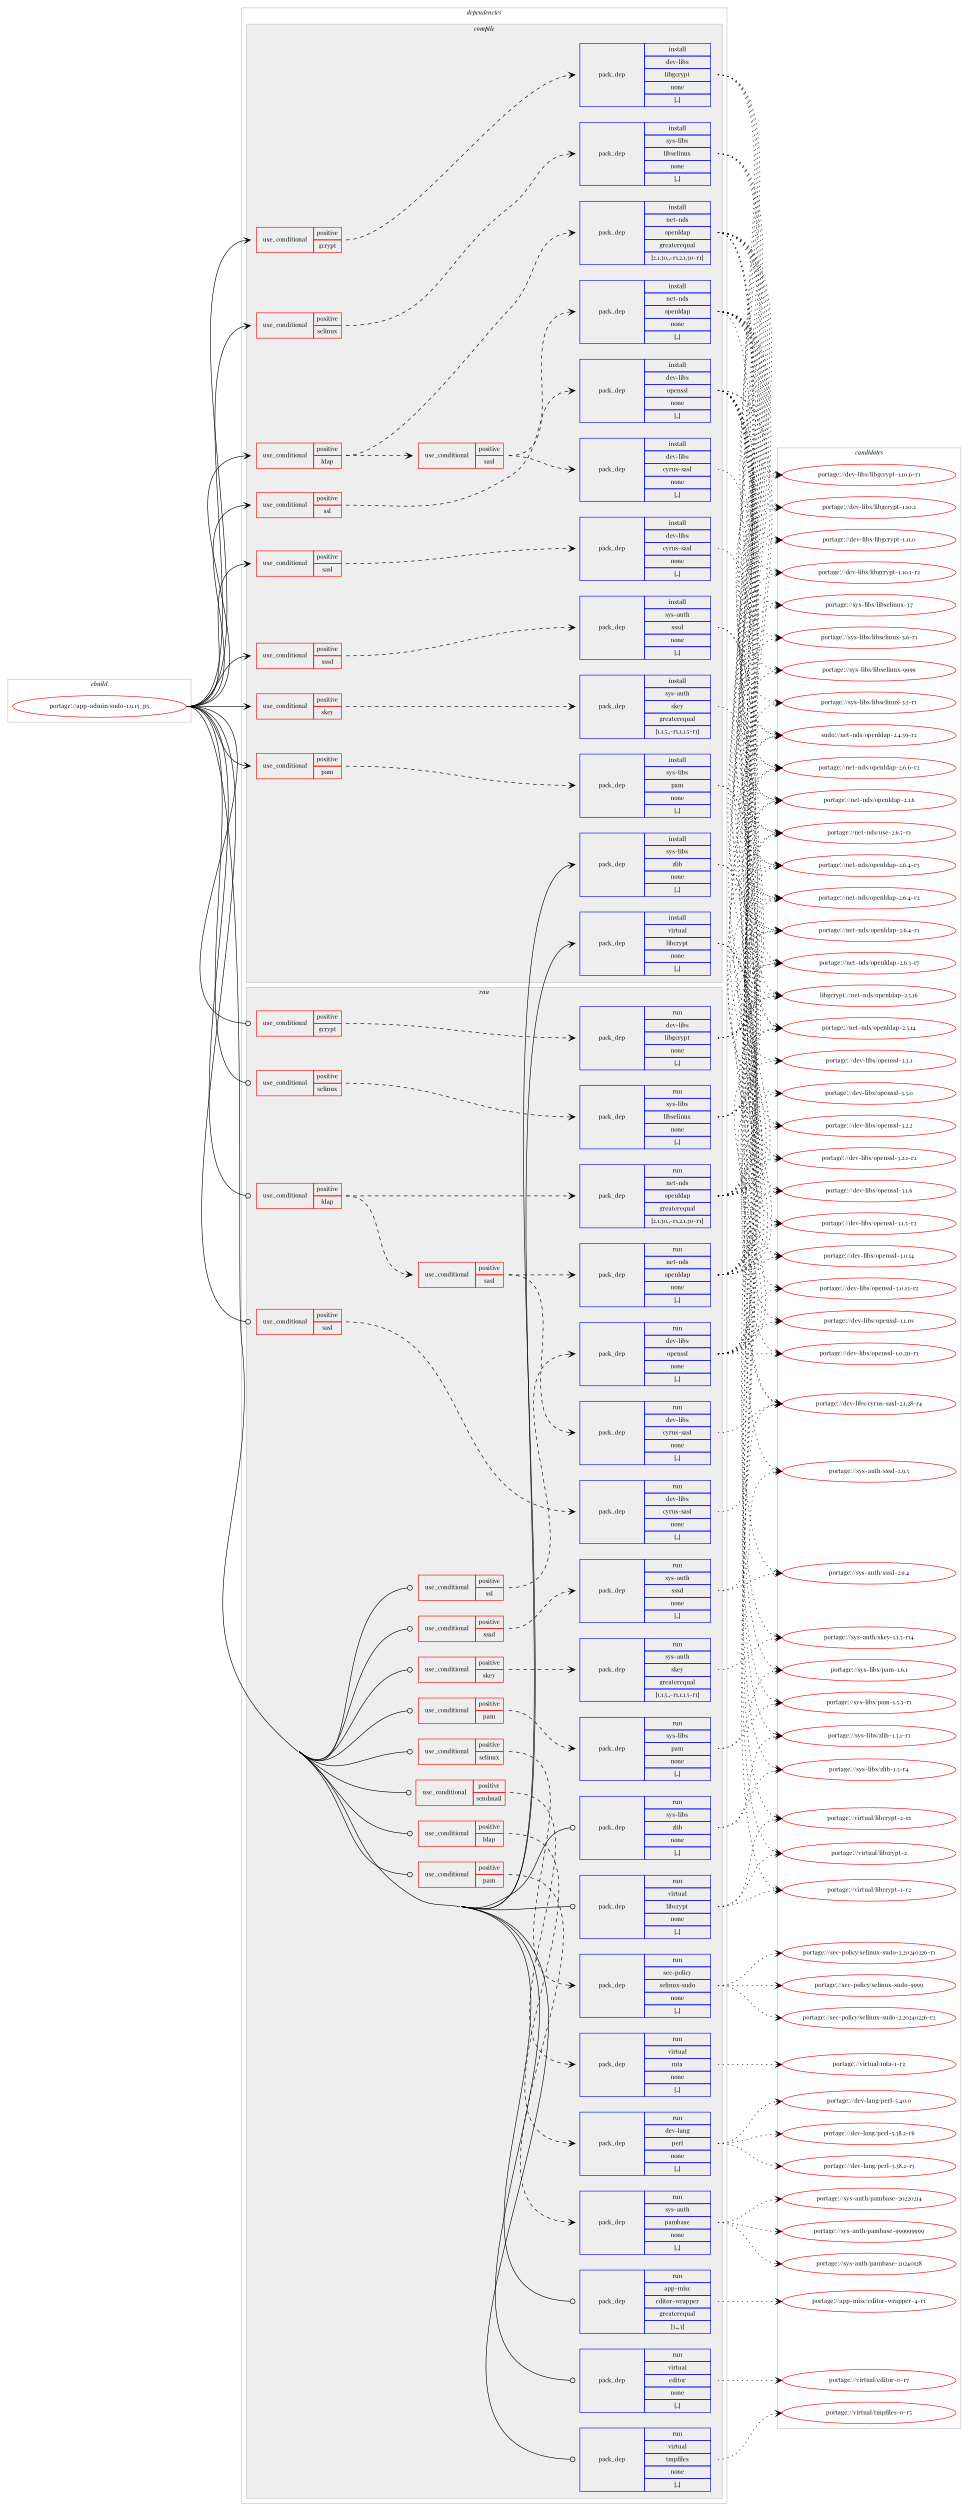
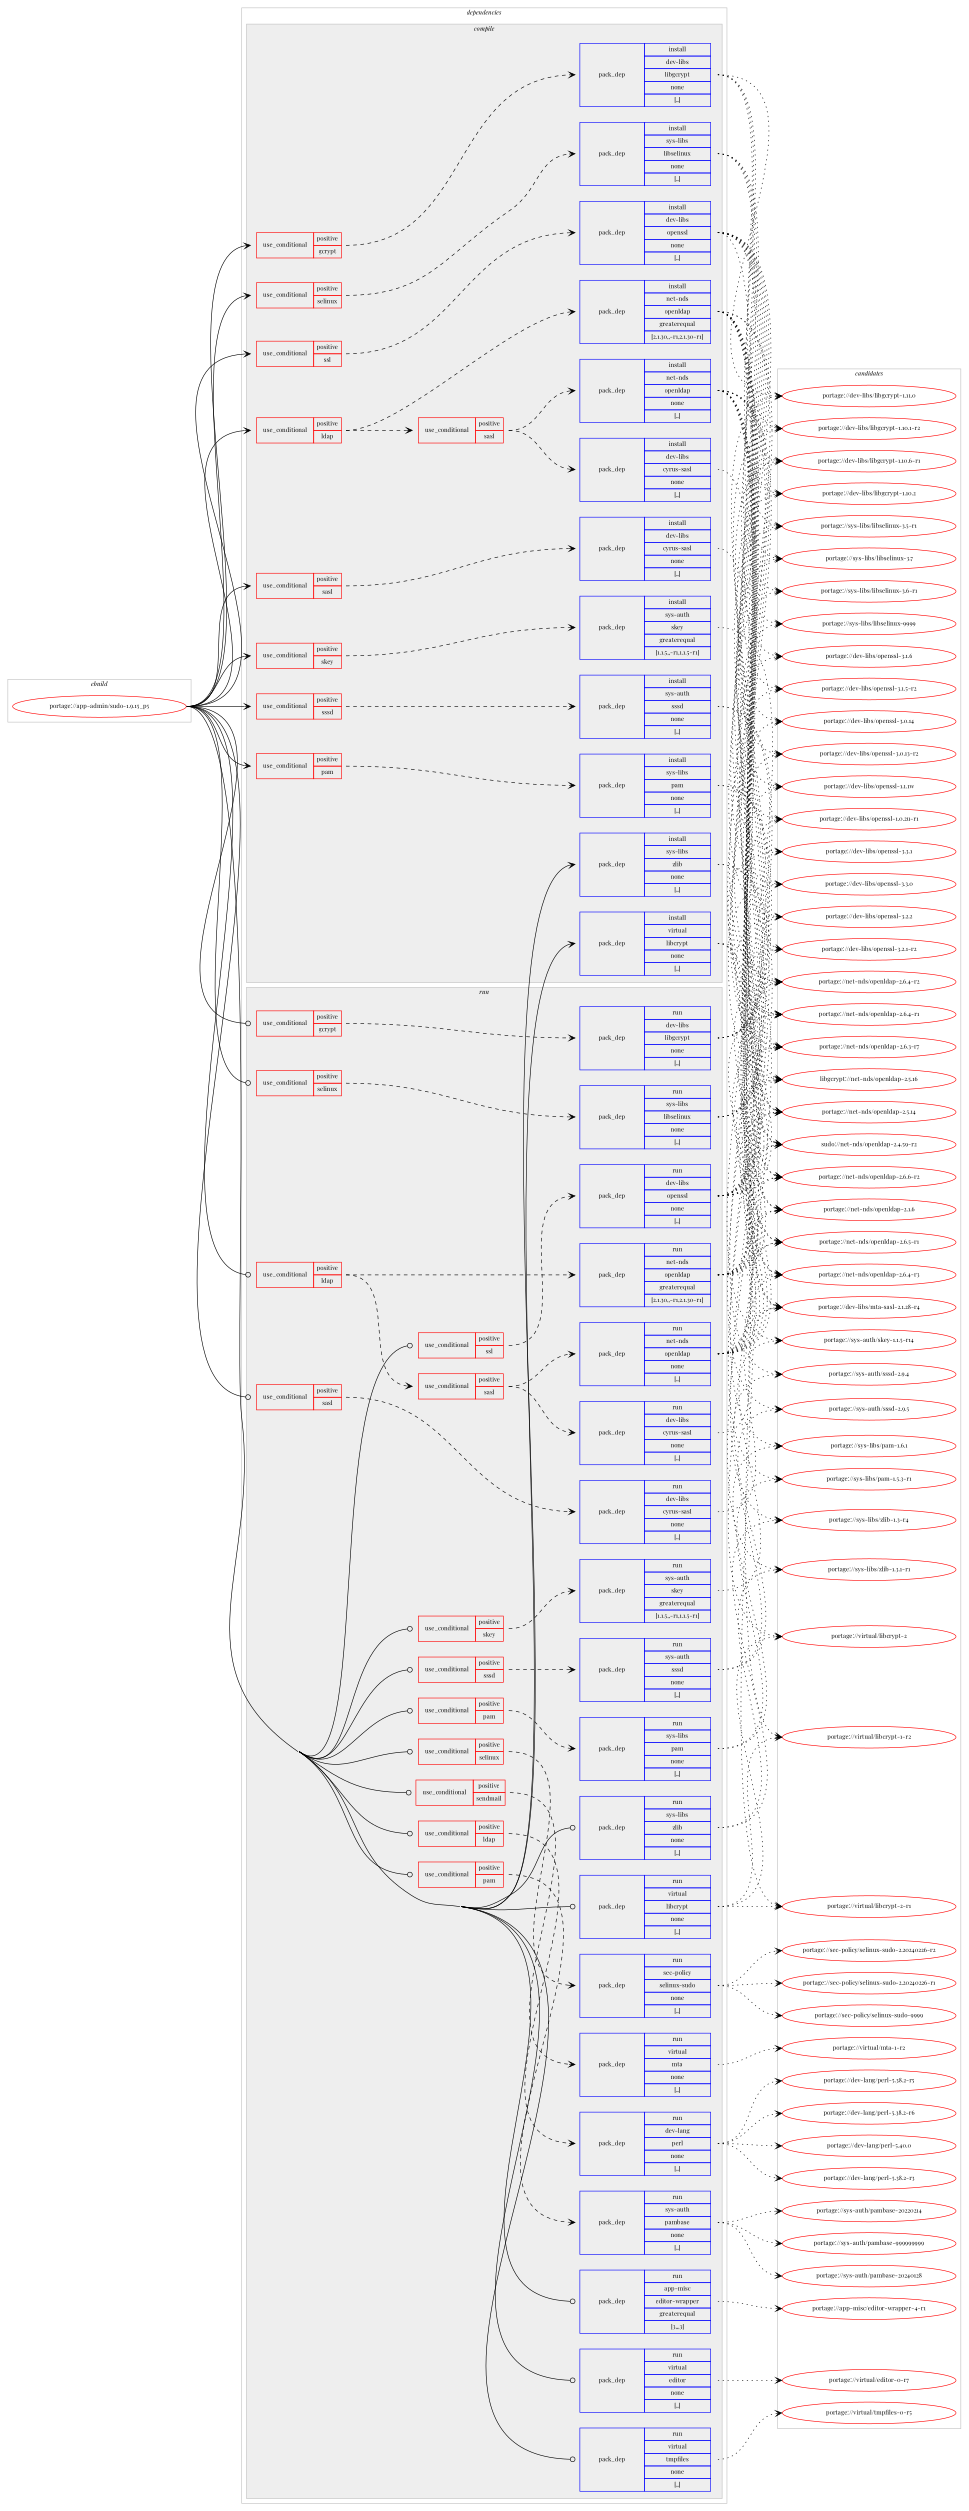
(869, 833) -> (869, 1242)
(869, 1404) -> (869, 1307)
none -> (869, 2081)
